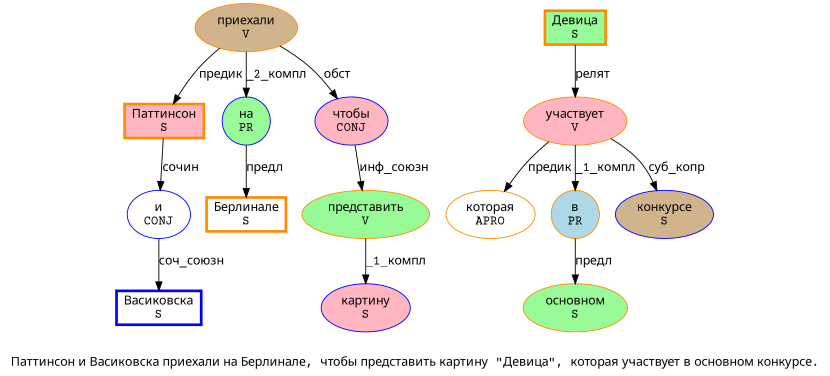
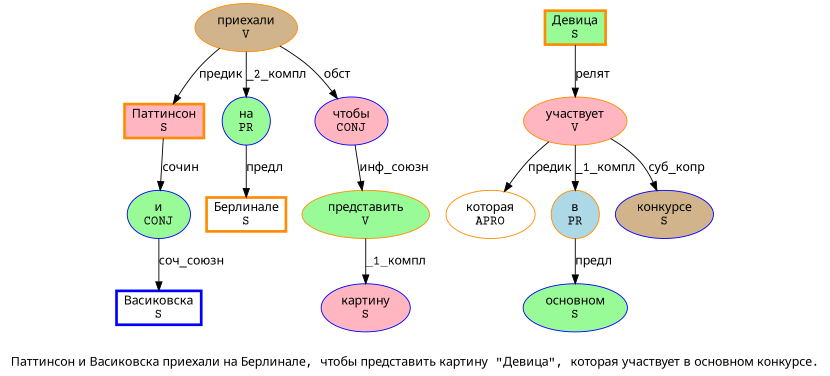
(159, 214) -> (159, 214)
(575, 308) -> (575, 308)
